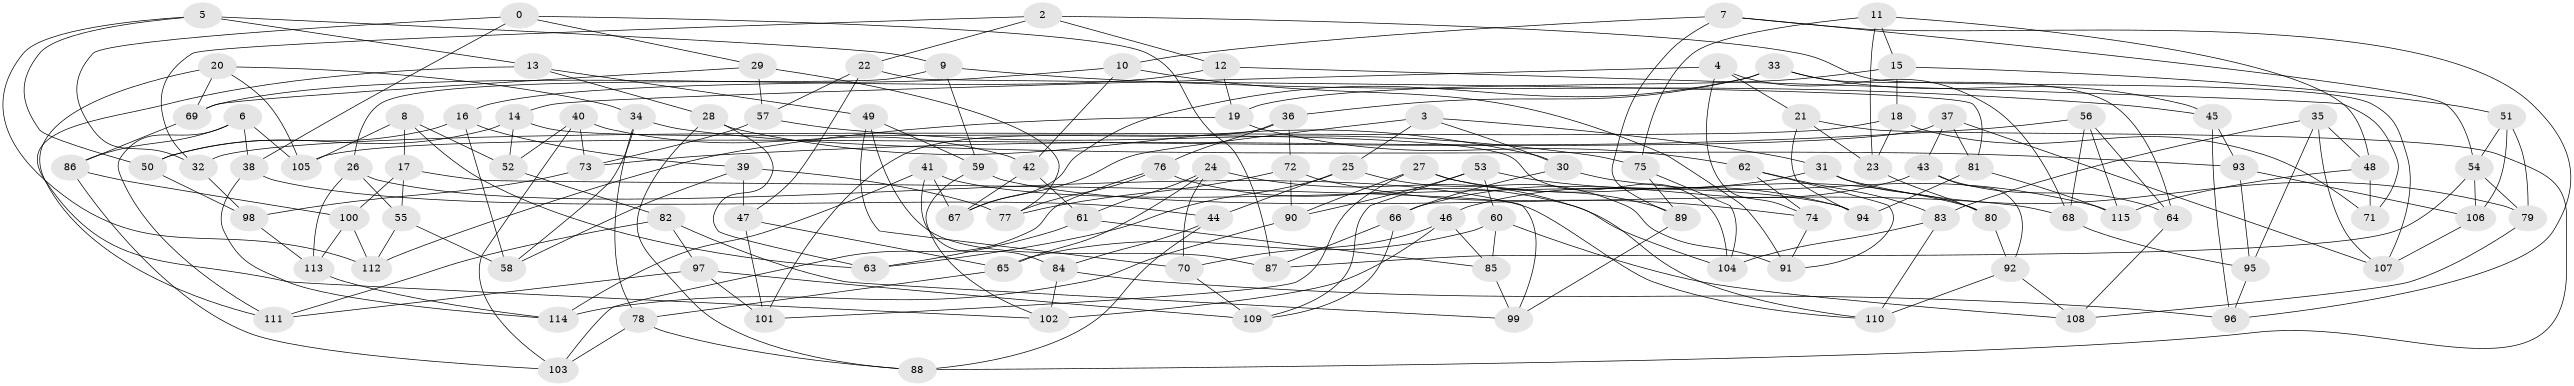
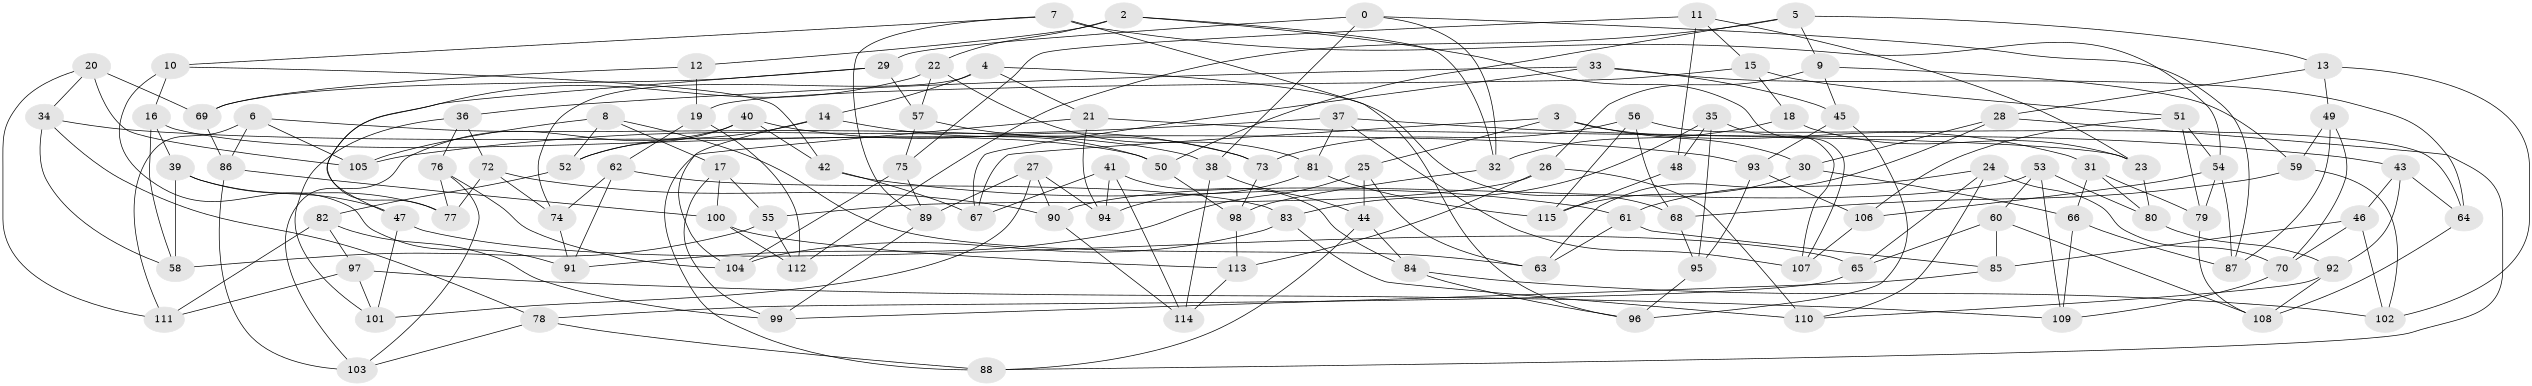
(2370, 218) -> none
